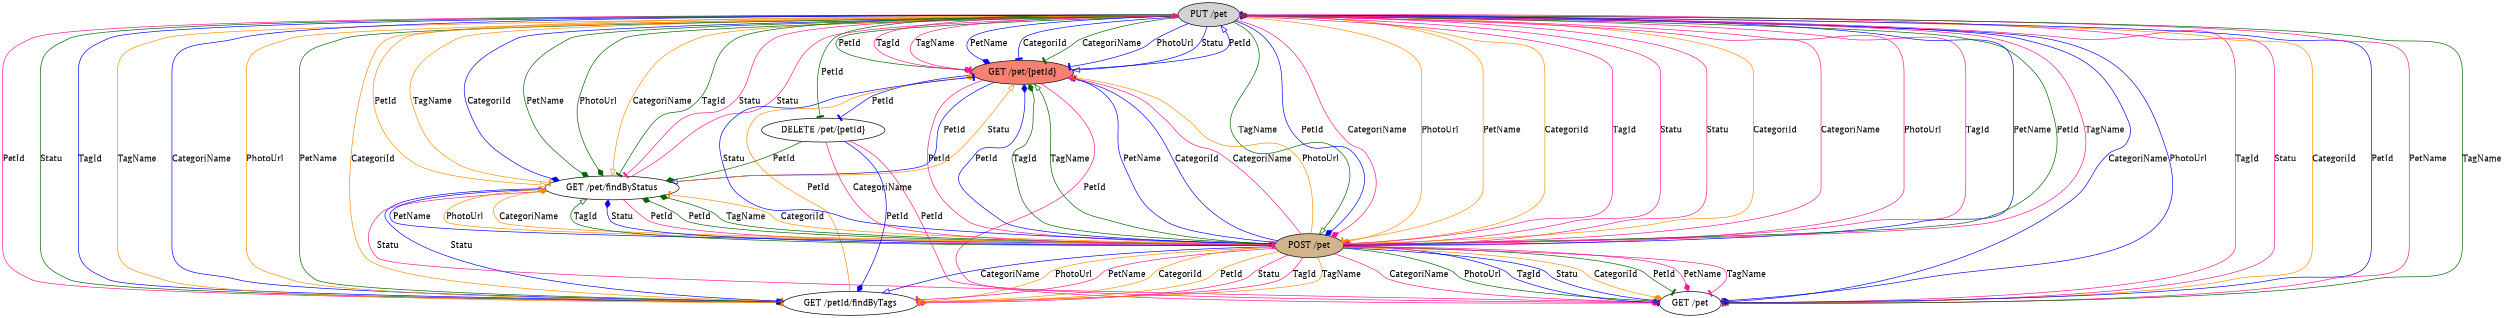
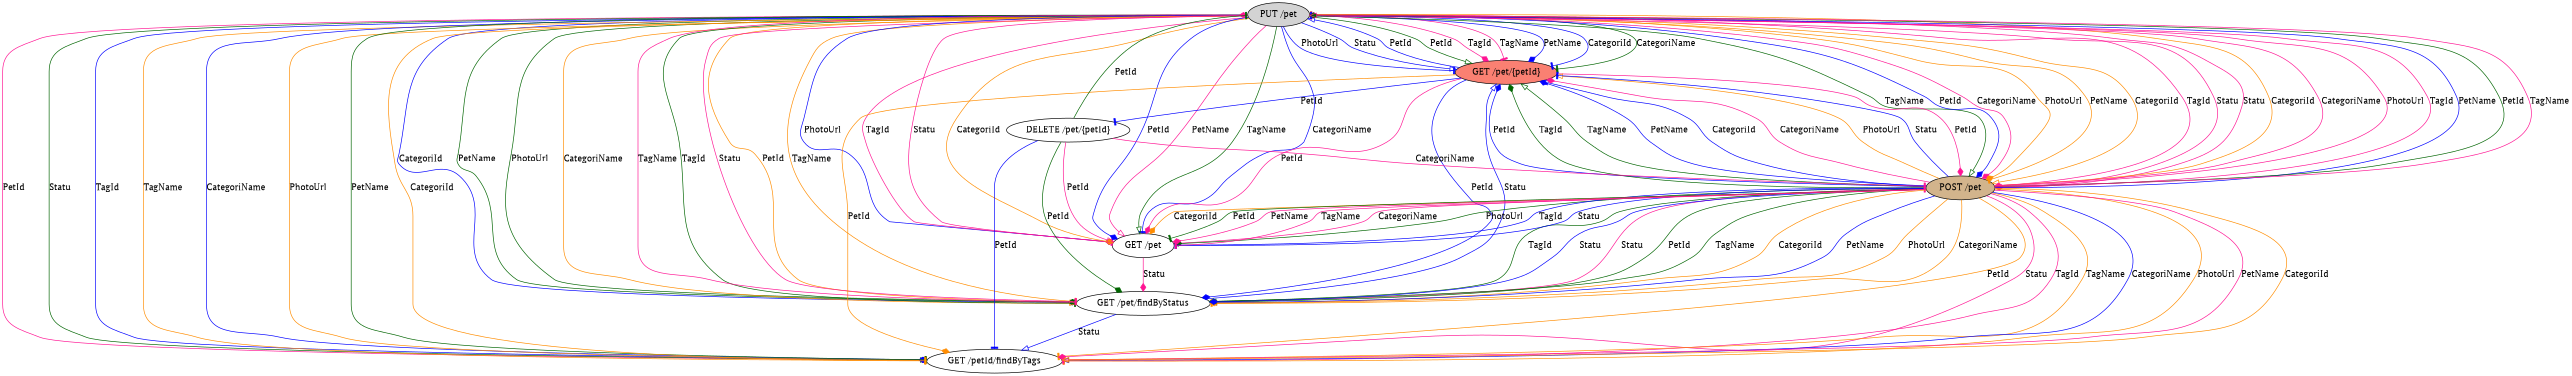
(965, 19) -> (1129, 48)
(788, 101) -> (658, 159)
(755, 119) -> (1007, 98)
(935, 154) -> (1442, 251)
(940, 164) -> (1429, 269)
(886, 207) -> (995, 238)
(662, 217) -> (1633, 246)
(866, 285) -> (1143, 271)
